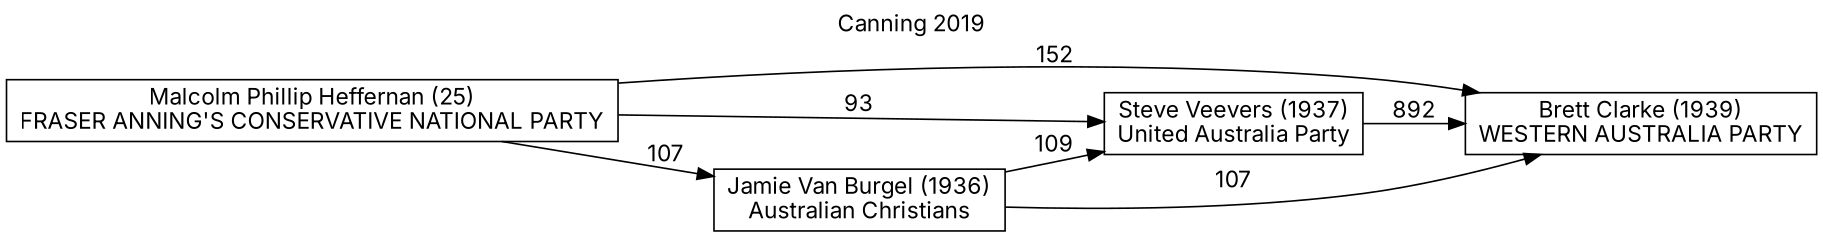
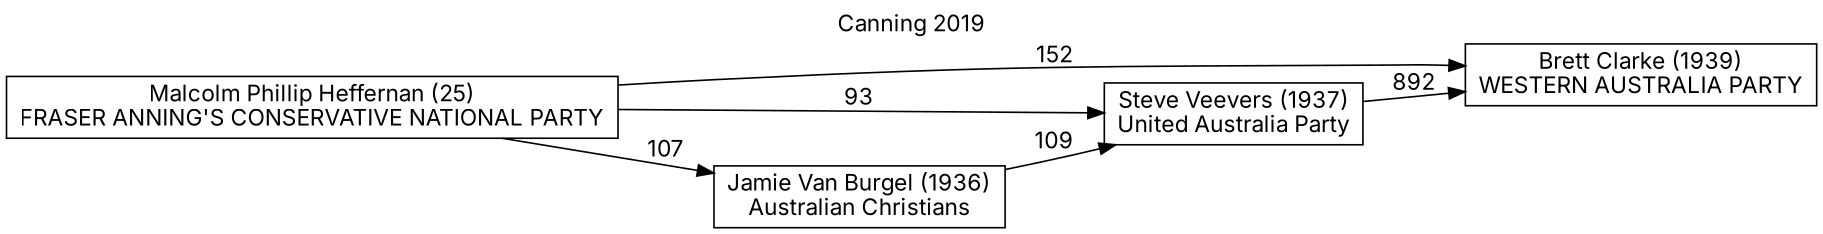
(1267, 203) -> none
